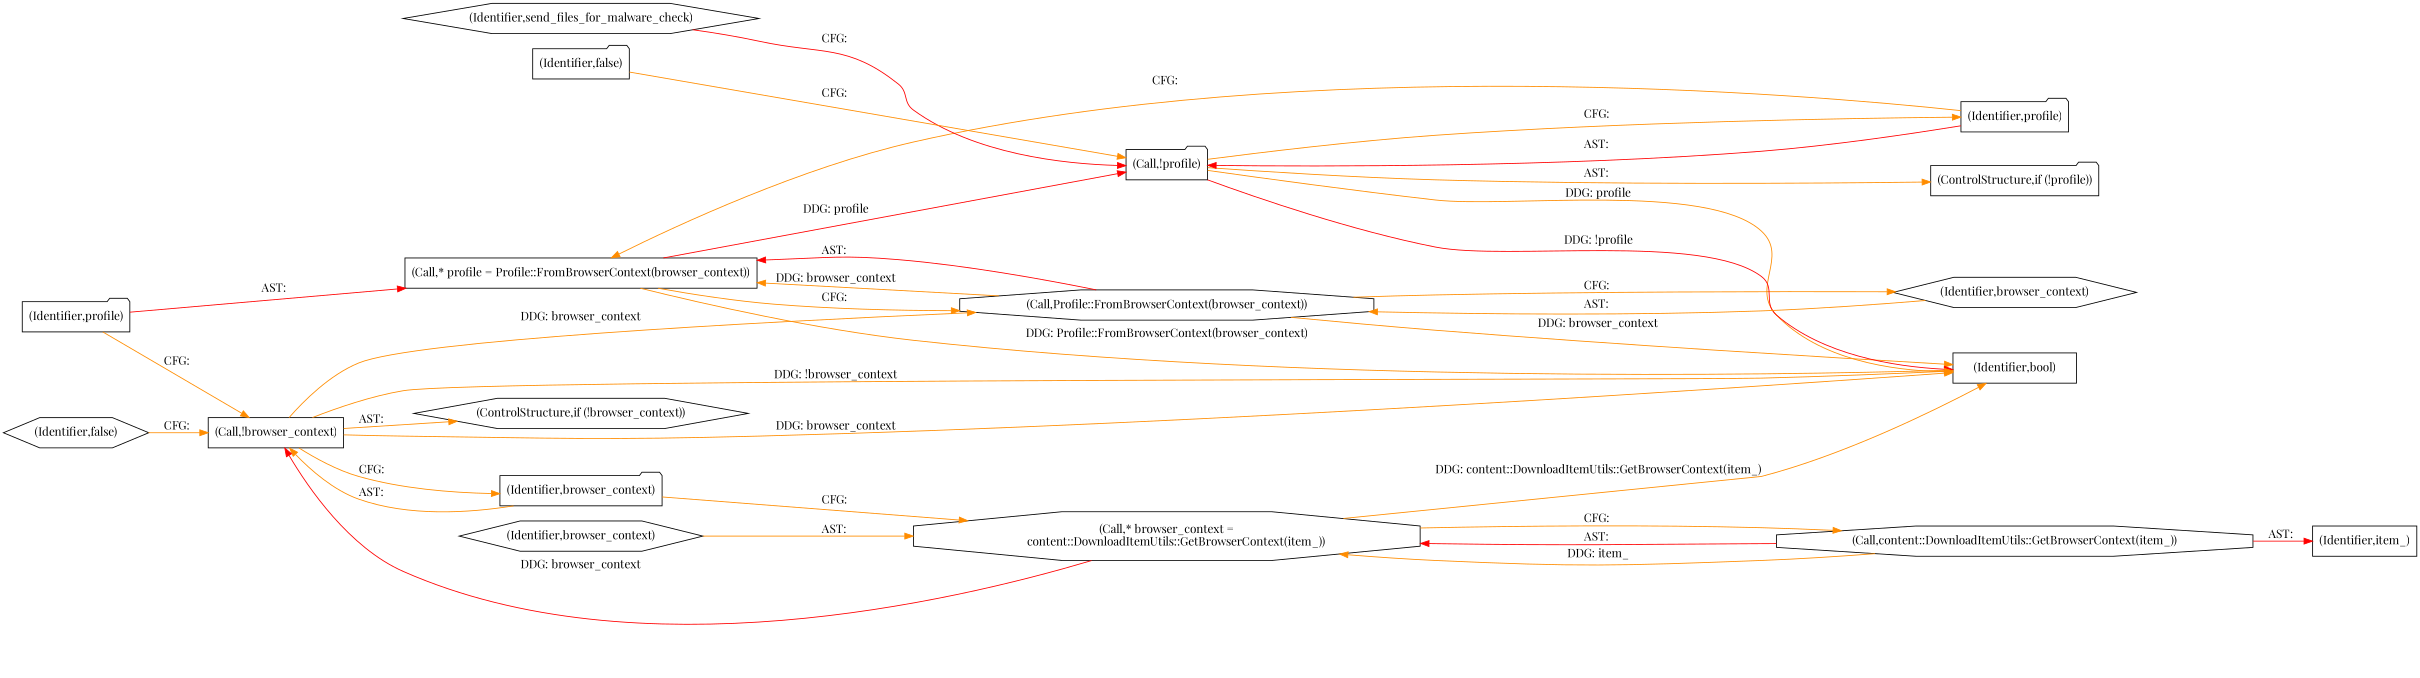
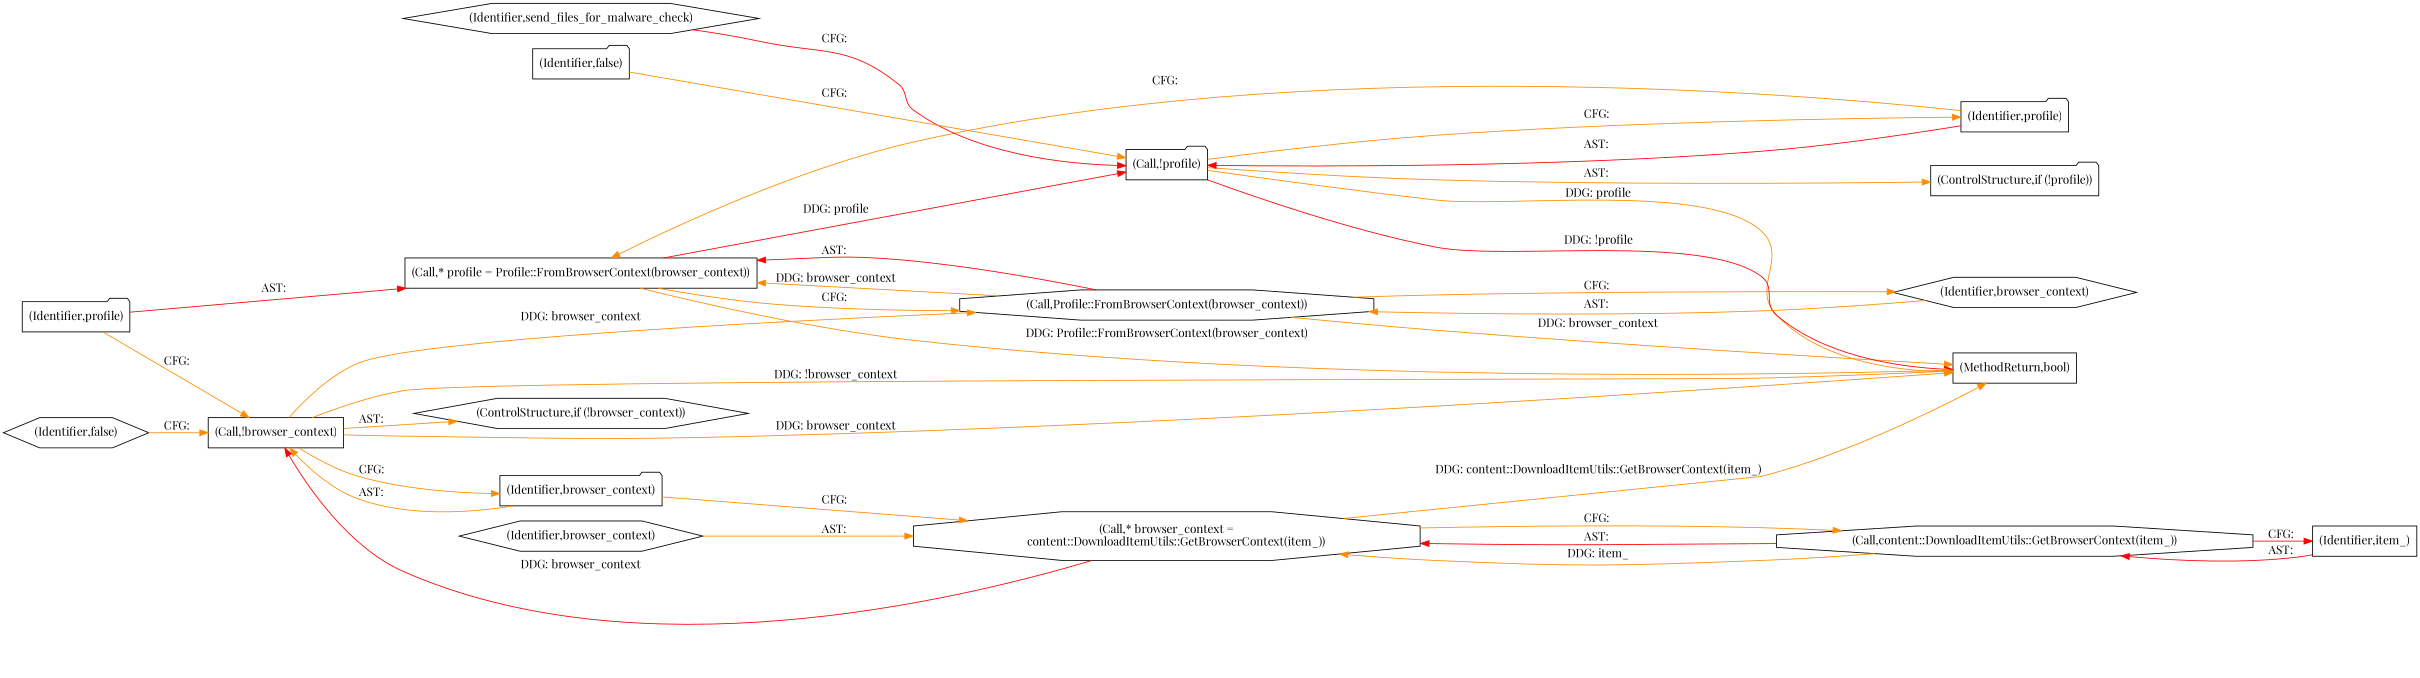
(2015, 368) -> (2015, 368)
(2283, 535) -> (2283, 535)
none -> (2221, 561)
